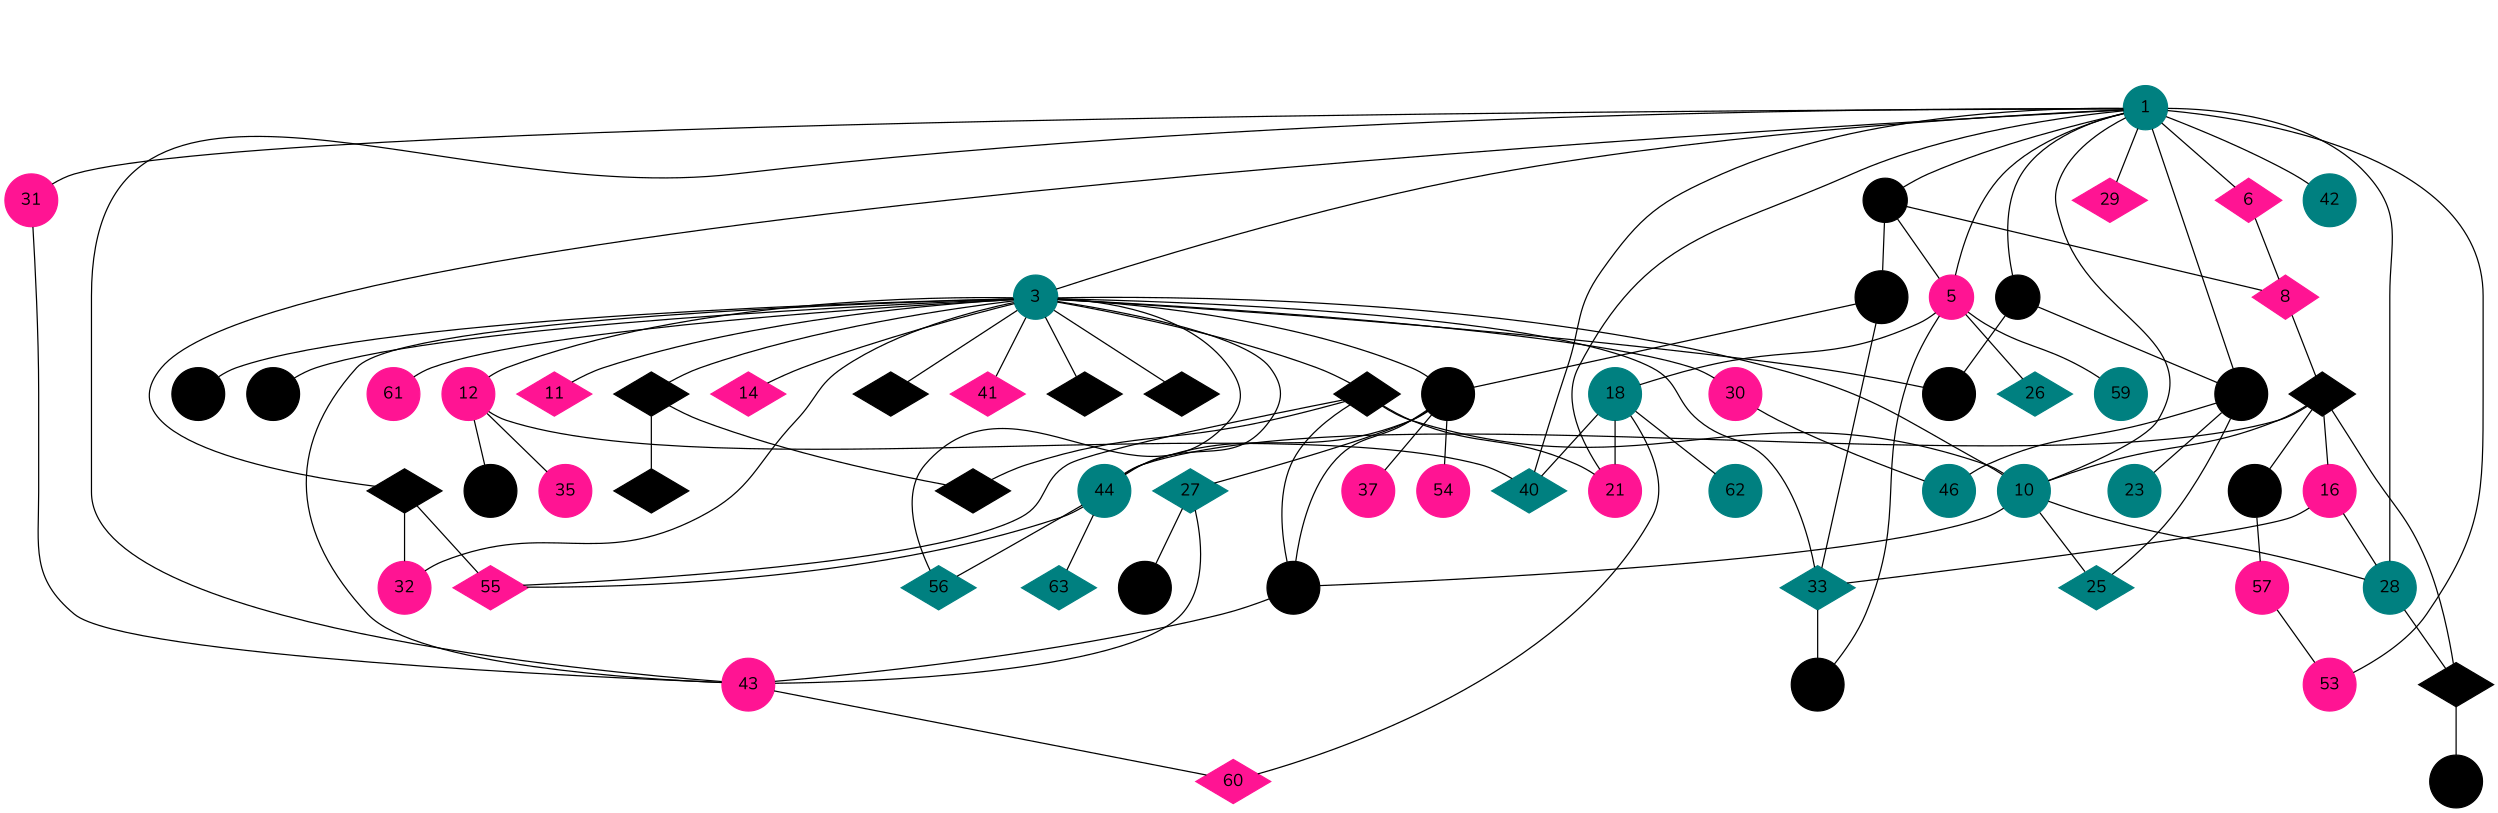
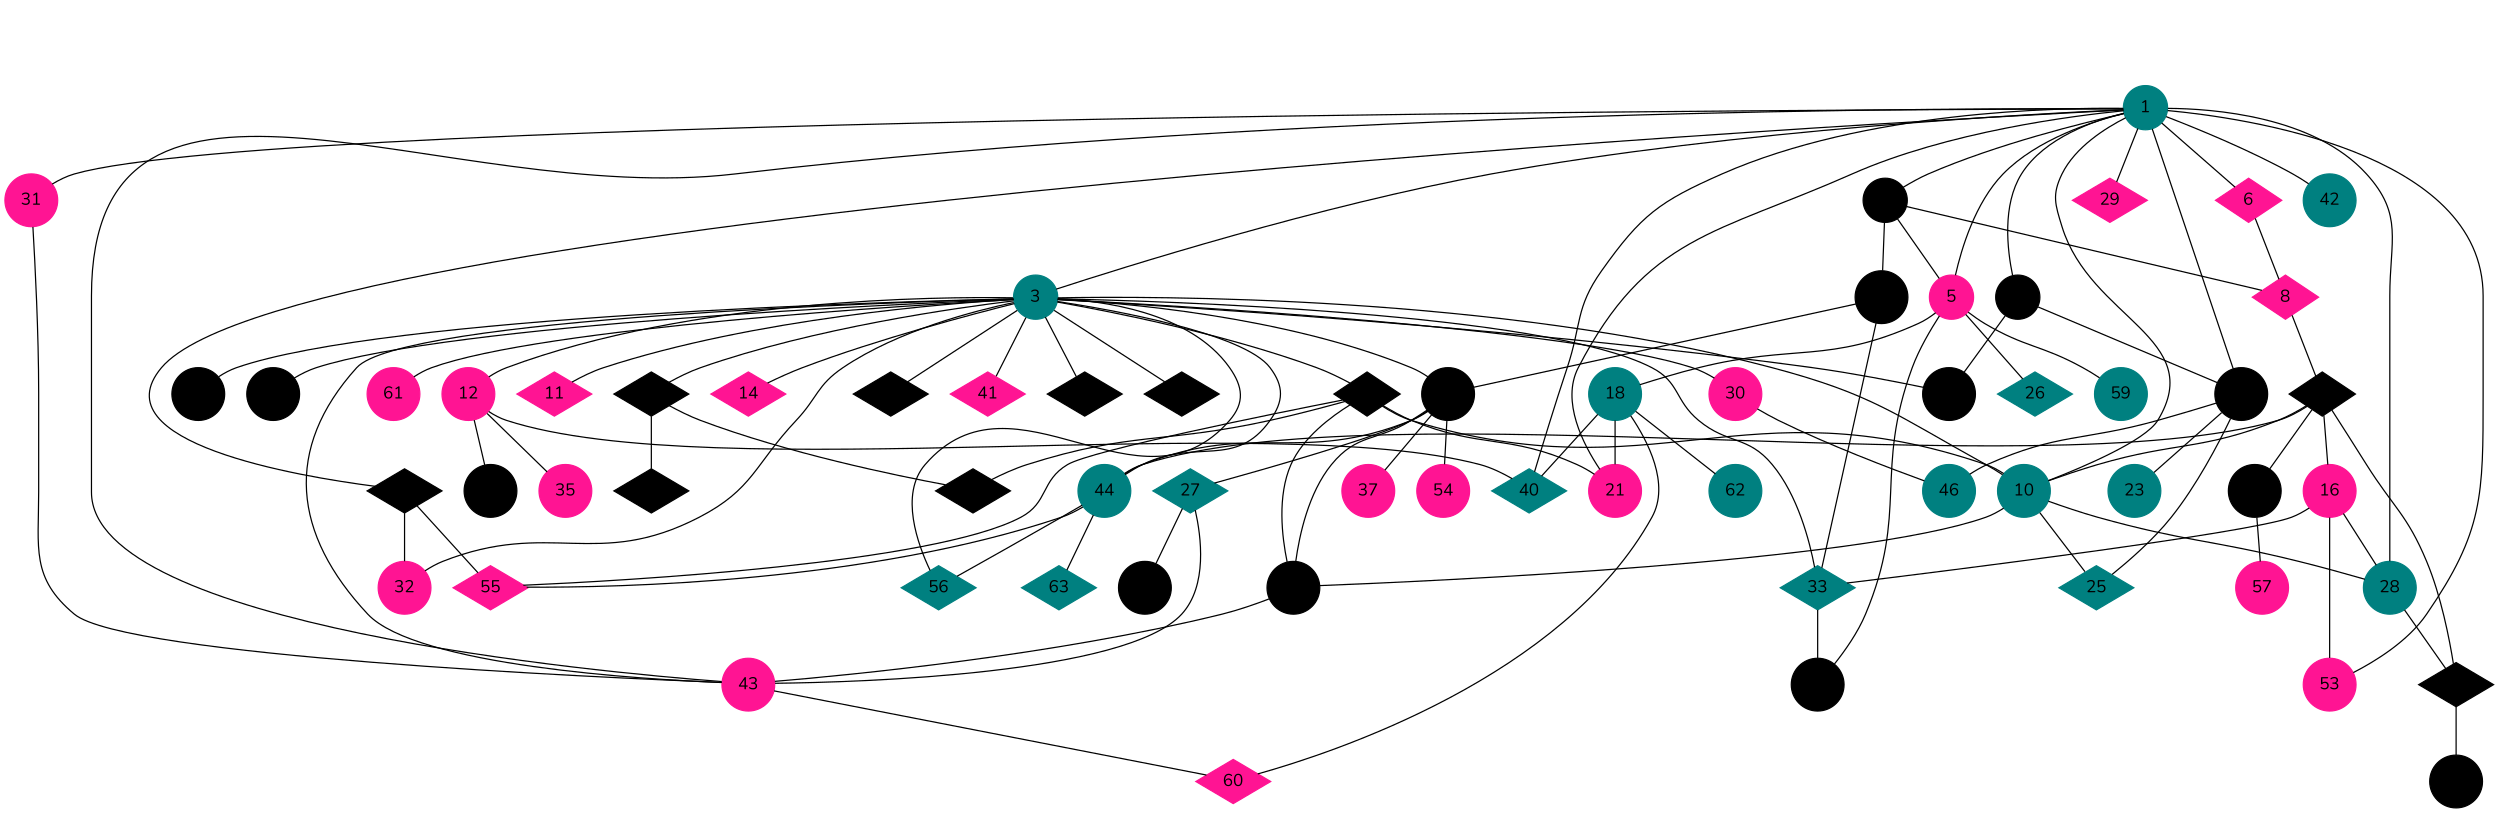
(2296, 636) -> (2330, 588)
